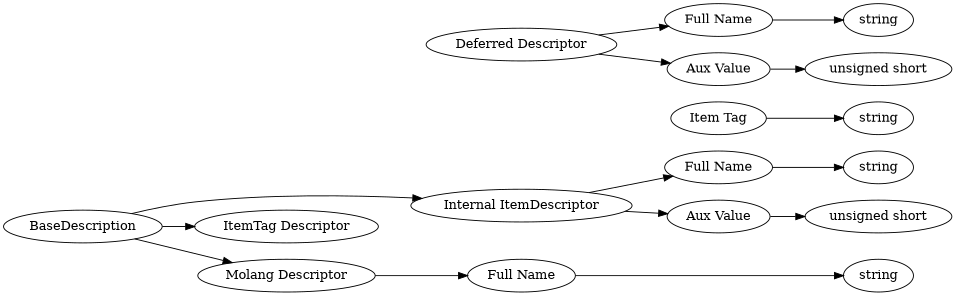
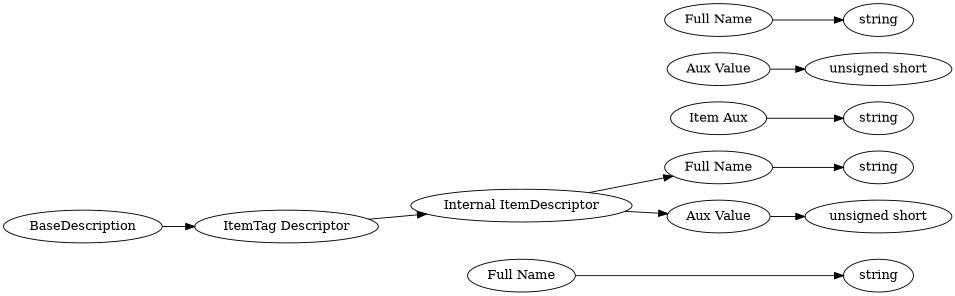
(521, 45) -> none
(719, 118) -> (719, 118)
(271, 197) -> (393, 217)
(286, 276) -> none
